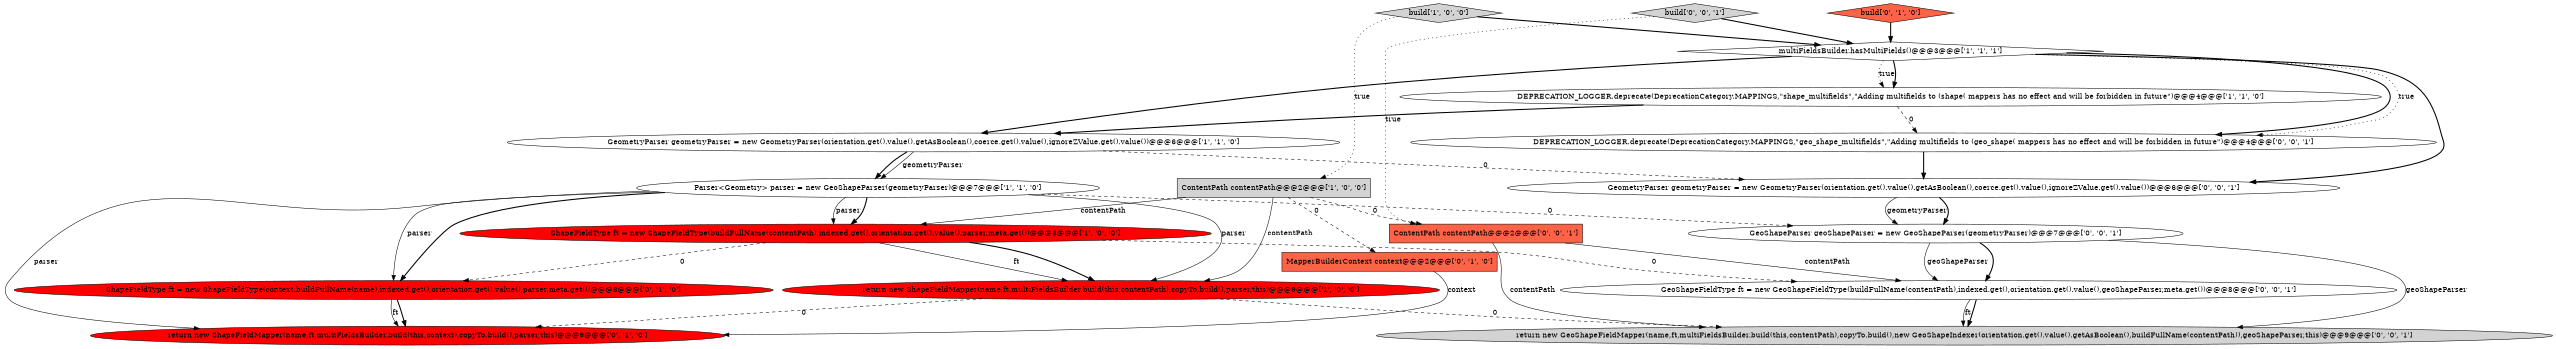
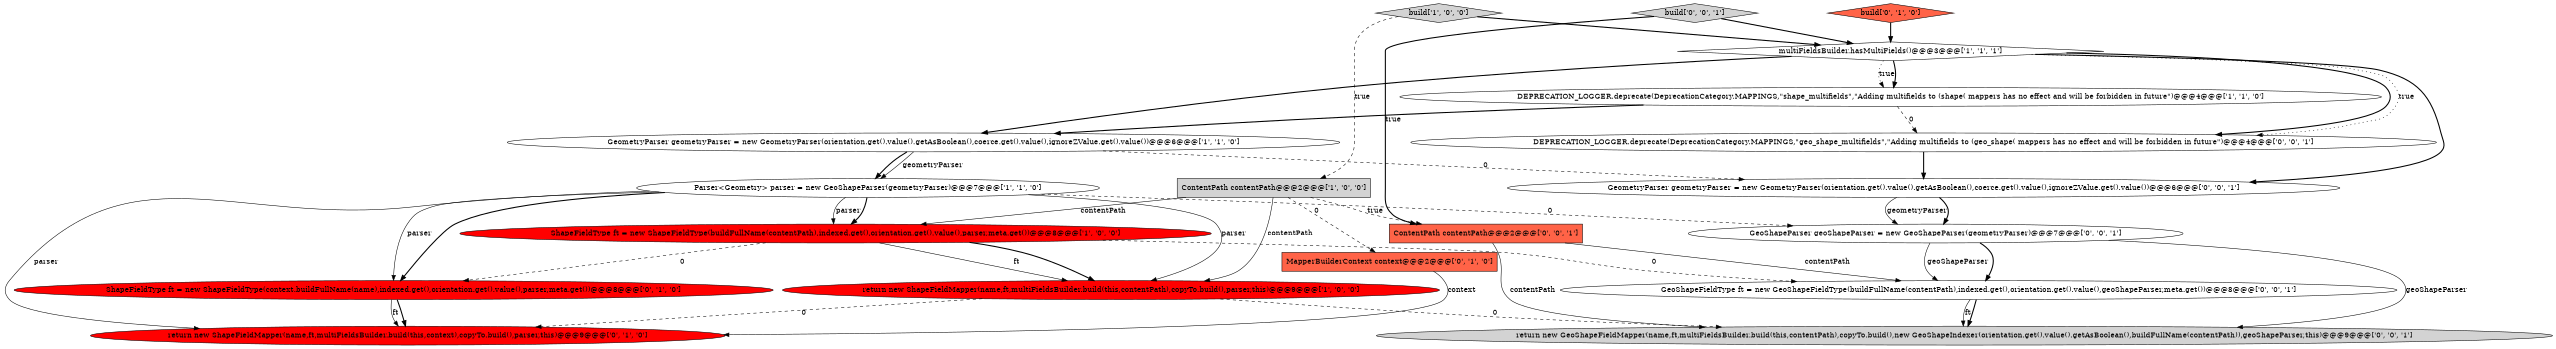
(1426, 39) -> (1426, 39)
(1354, 90) -> (1354, 90)
(1375, 211) -> (1375, 211)
